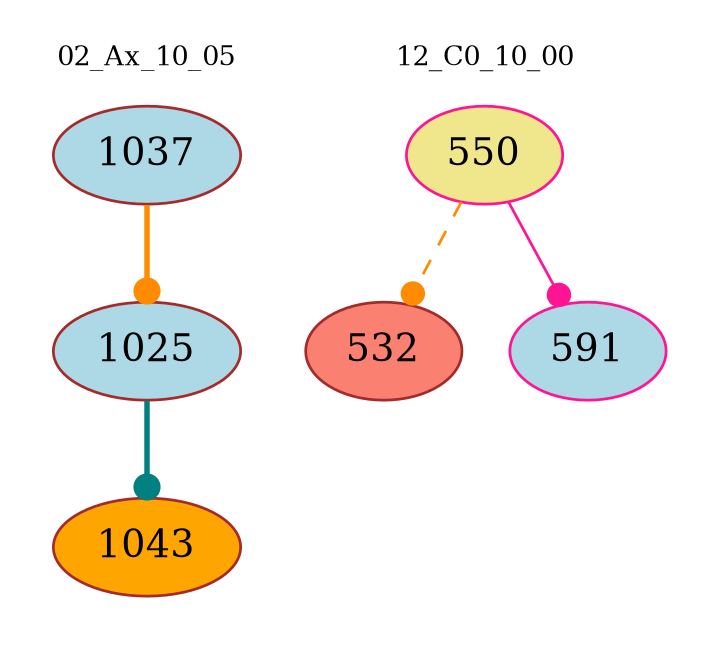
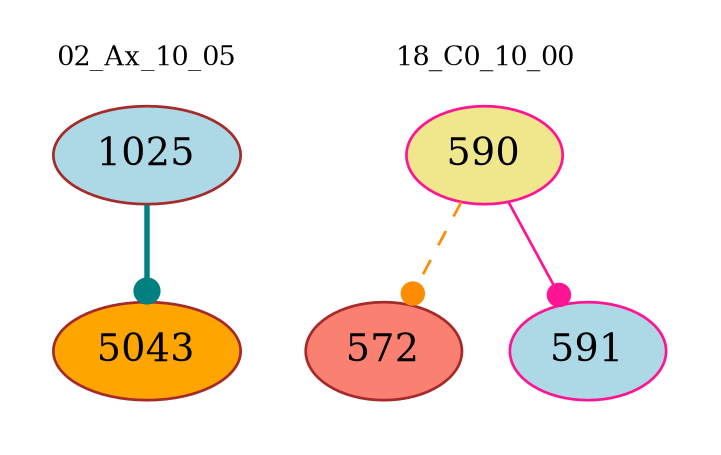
(486, 59) -> (486, 59)
(147, 155) -> none
(485, 155) -> (485, 155)
(384, 351) -> (384, 351)
(147, 547) -> (147, 351)
